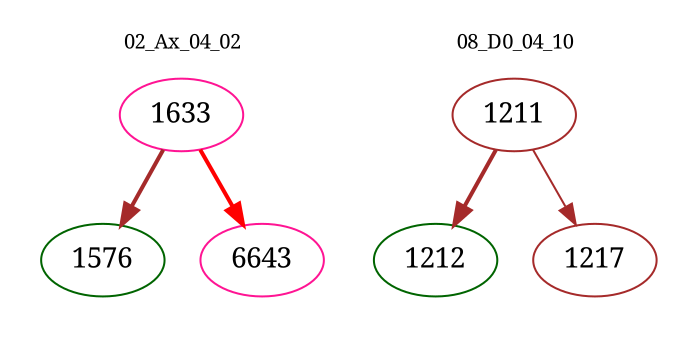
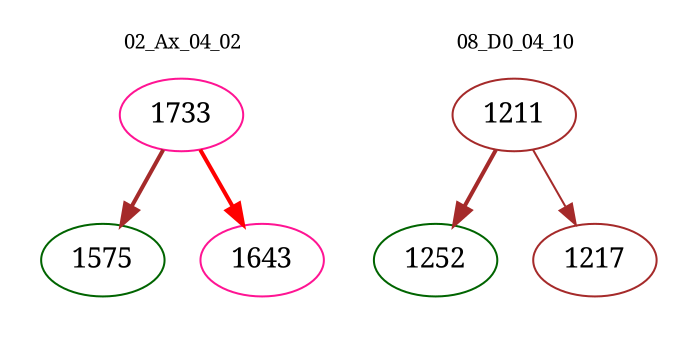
(182, 115) -> (182, 115)
(103, 260) -> (103, 260)
(262, 260) -> (262, 260)
(436, 260) -> (436, 260)
